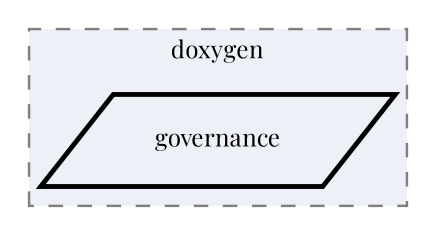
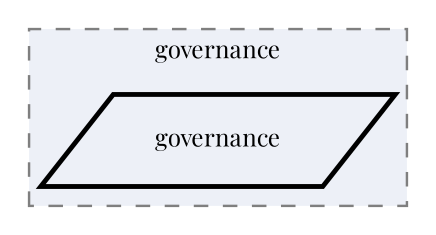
(218, 52) -> (218, 52)
